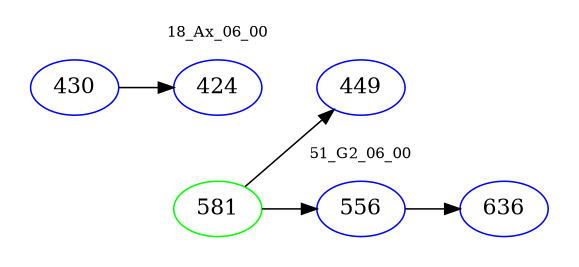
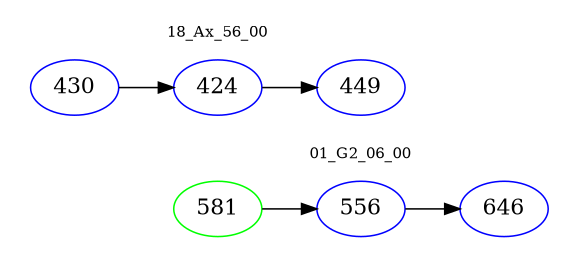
(218, 33) -> (218, 33)
(283, 153) -> (282, 88)
(361, 154) -> (361, 154)
(504, 209) -> (504, 209)
